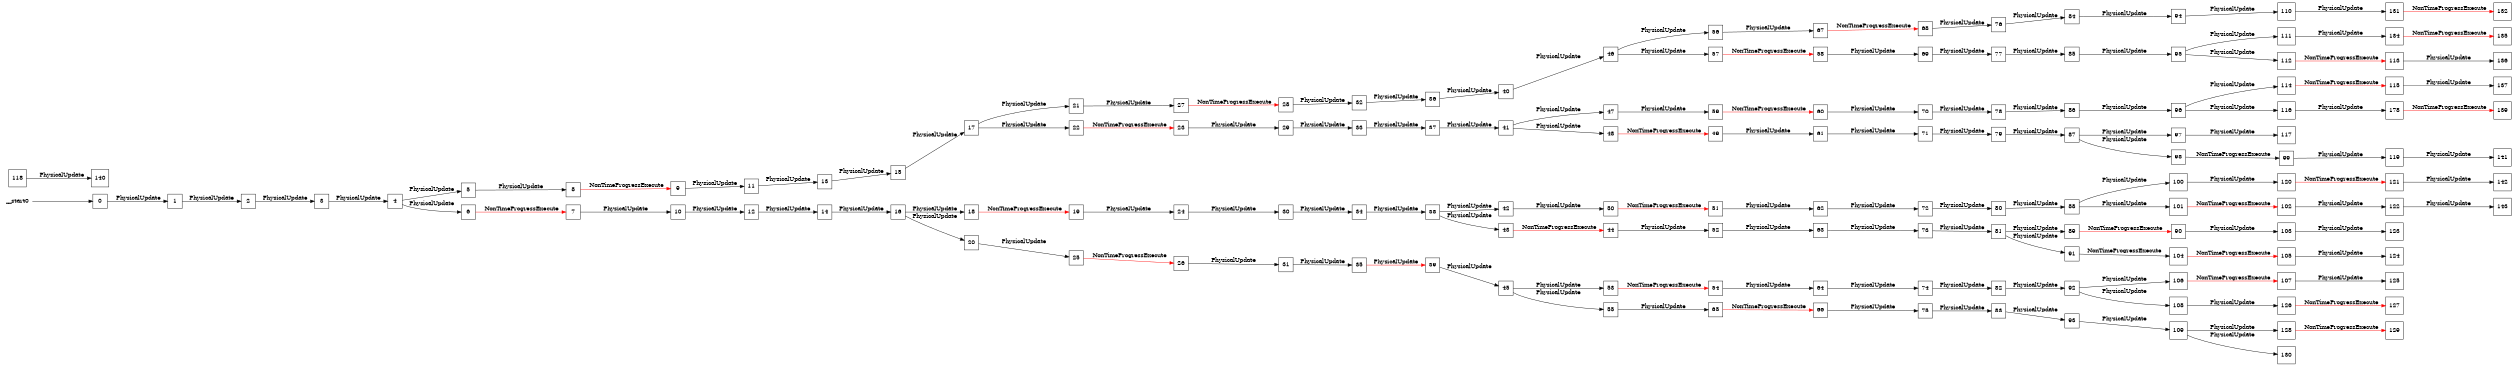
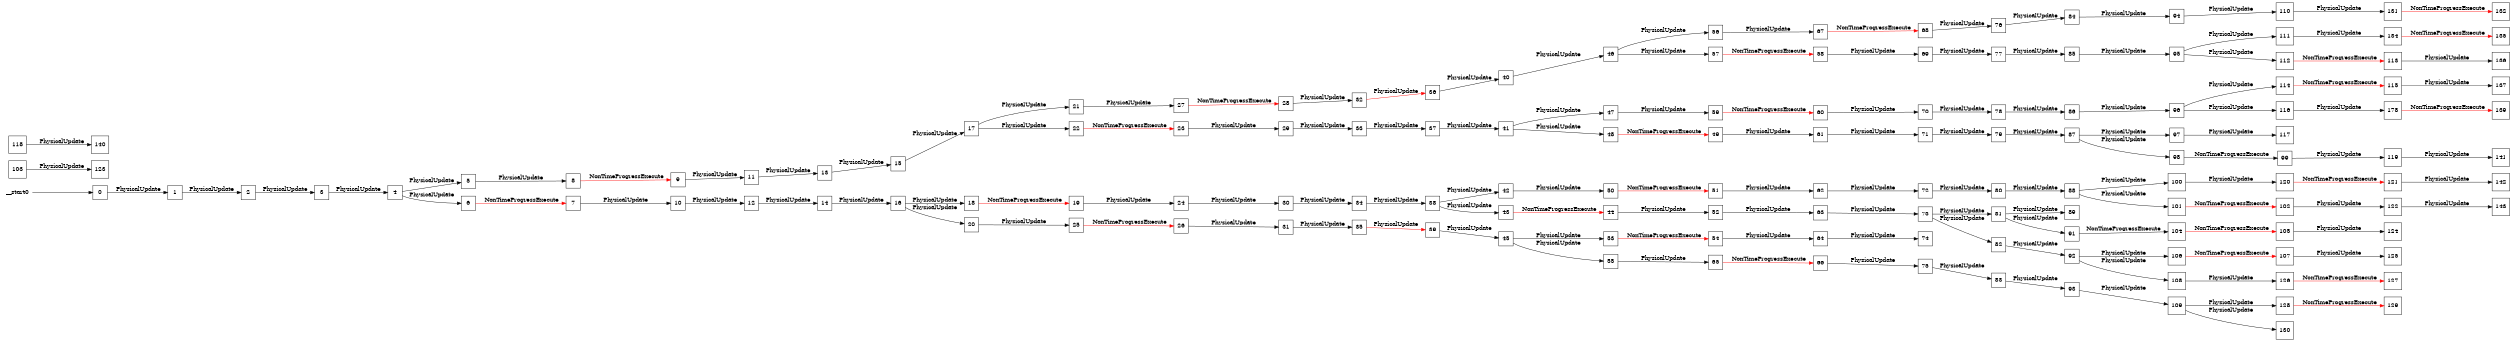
(1394, 101) -> (1394, 96)
(2178, 232) -> none
(1960, 288) -> (1960, 230)
